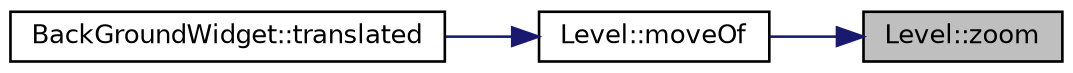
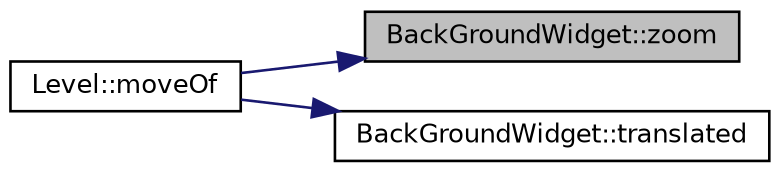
(479, 37) -> (277, 104)
(963, 37) -> (552, 37)
